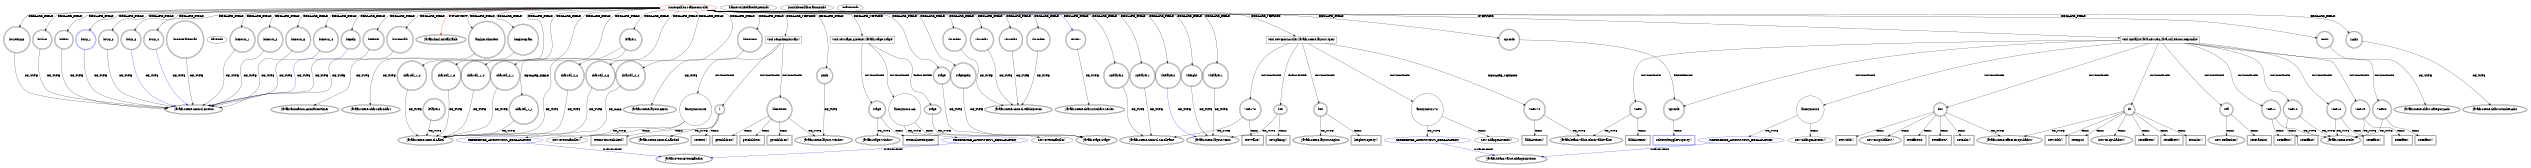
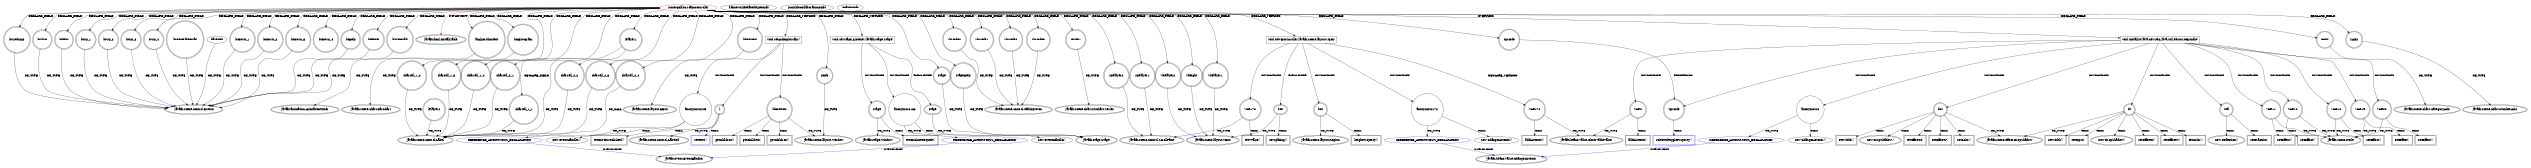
(86, 40) -> (86, 40)
(166, 79) -> (166, 79)
(277, 85) -> (206, 73)
(294, 89) -> (294, 89)
(701, 140) -> (701, 140)
